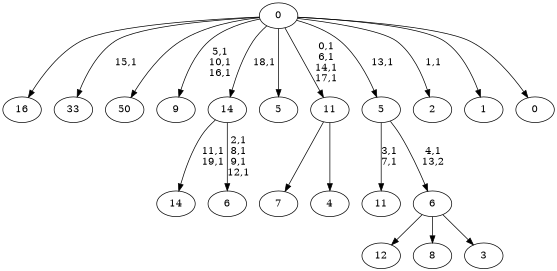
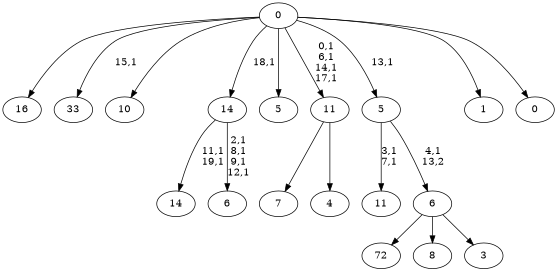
(125, 110) -> (125, 110)
(176, 110) -> none
(432, 110) -> none
(381, 256) -> (381, 256)
